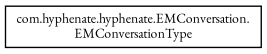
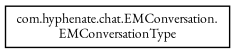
(133, 27) -> (118, 27)
